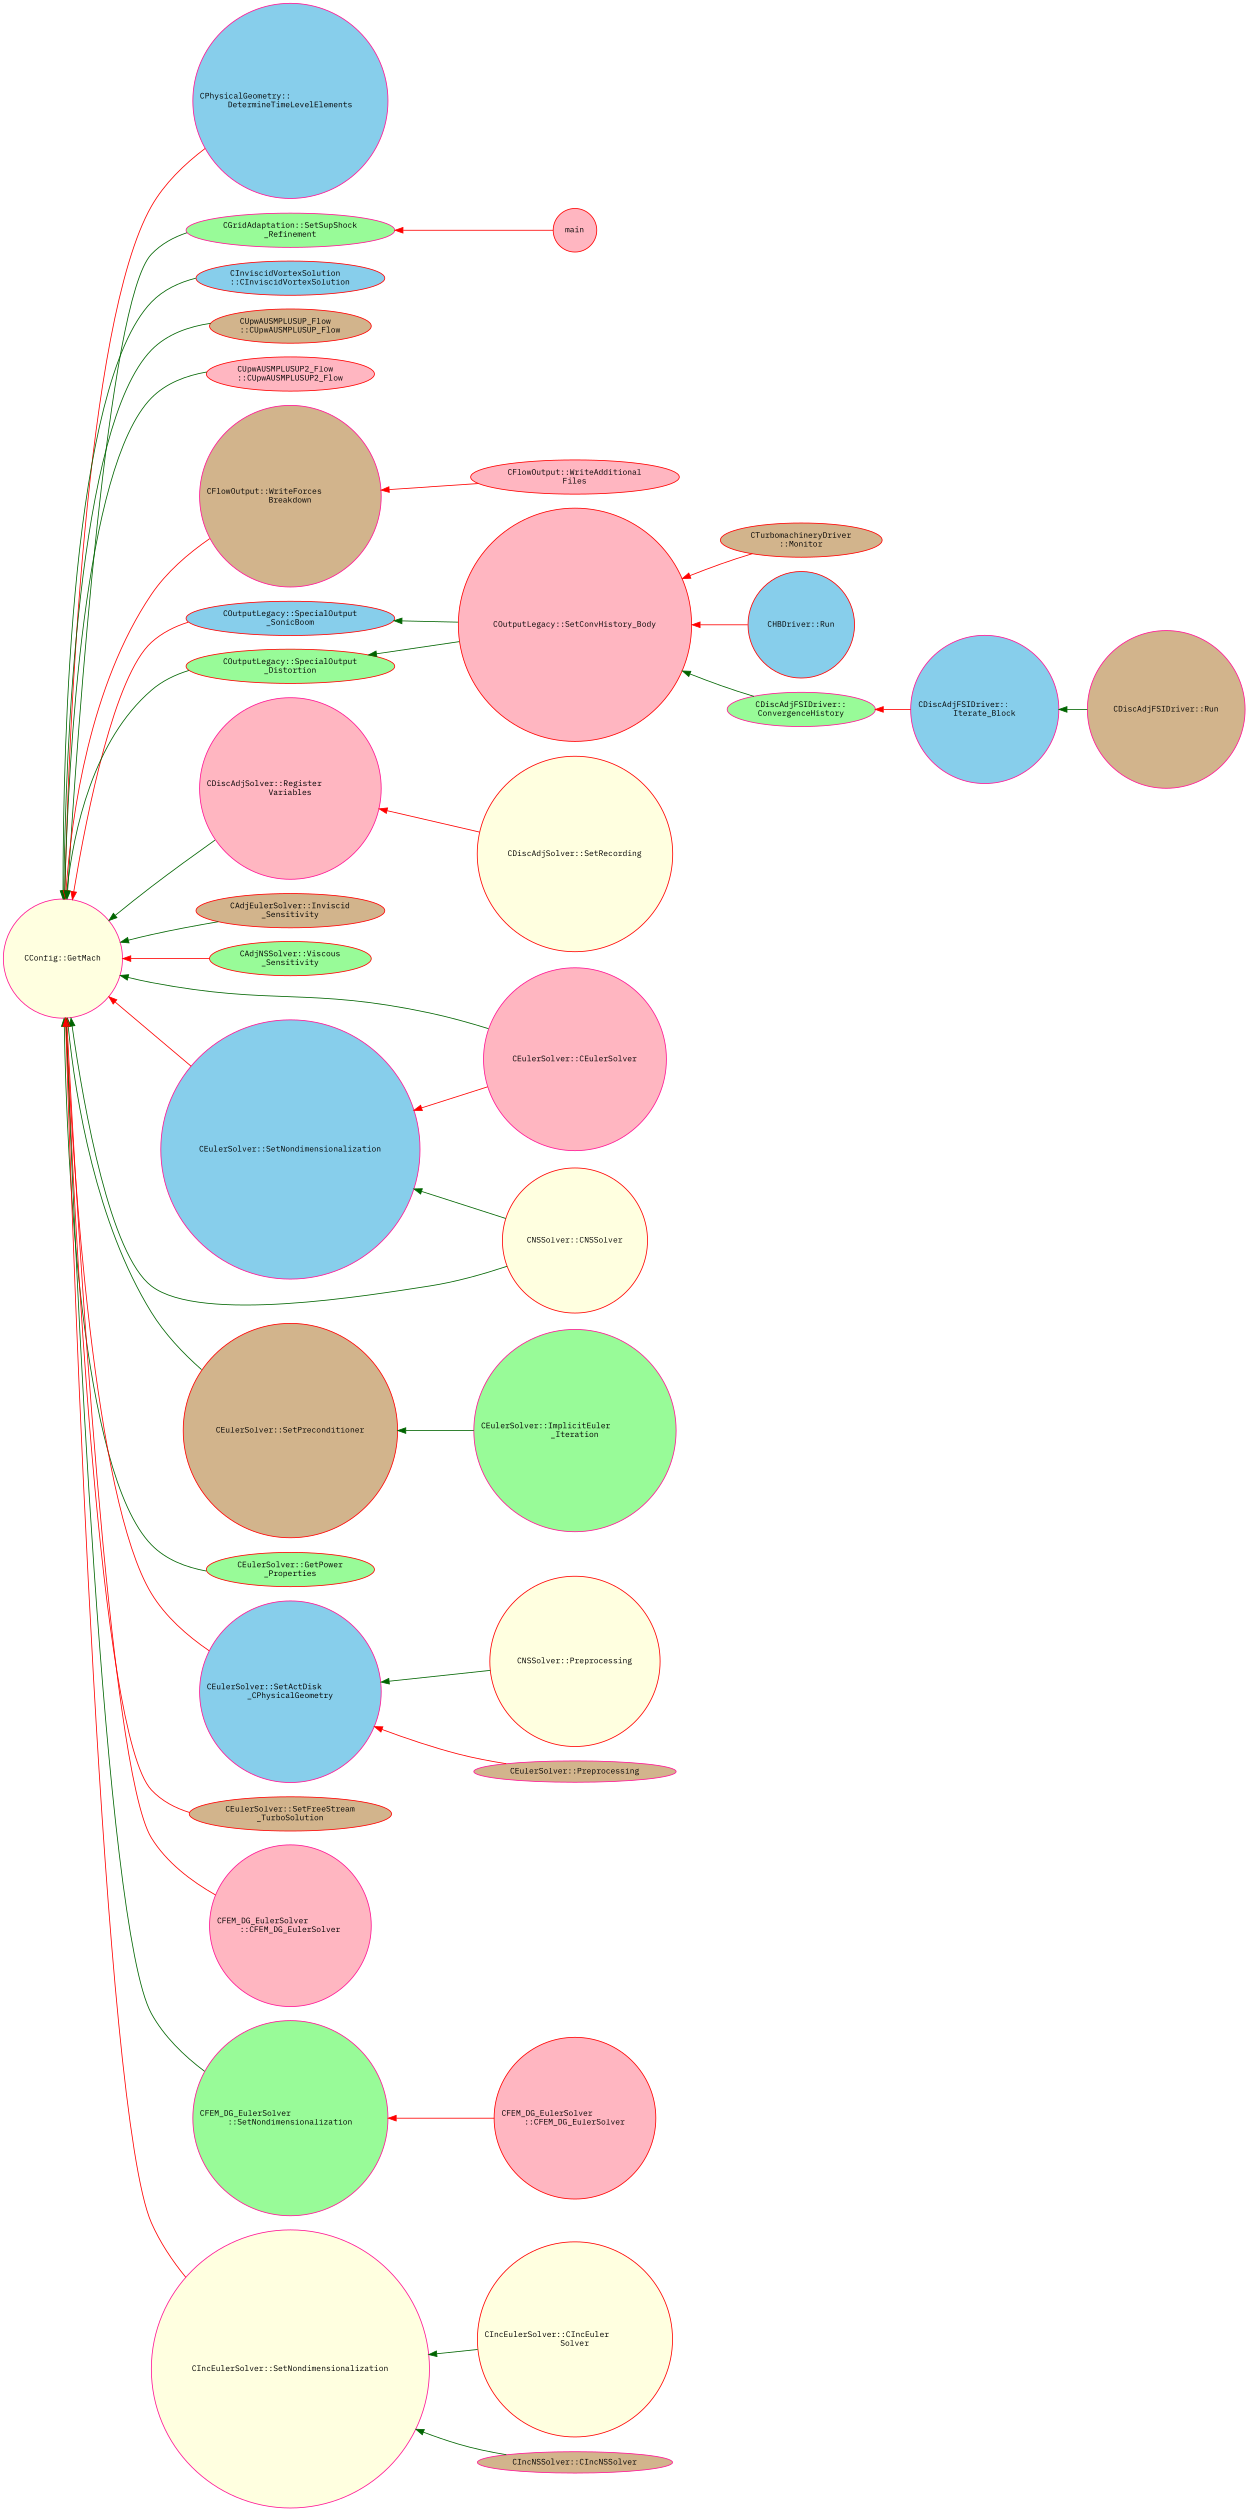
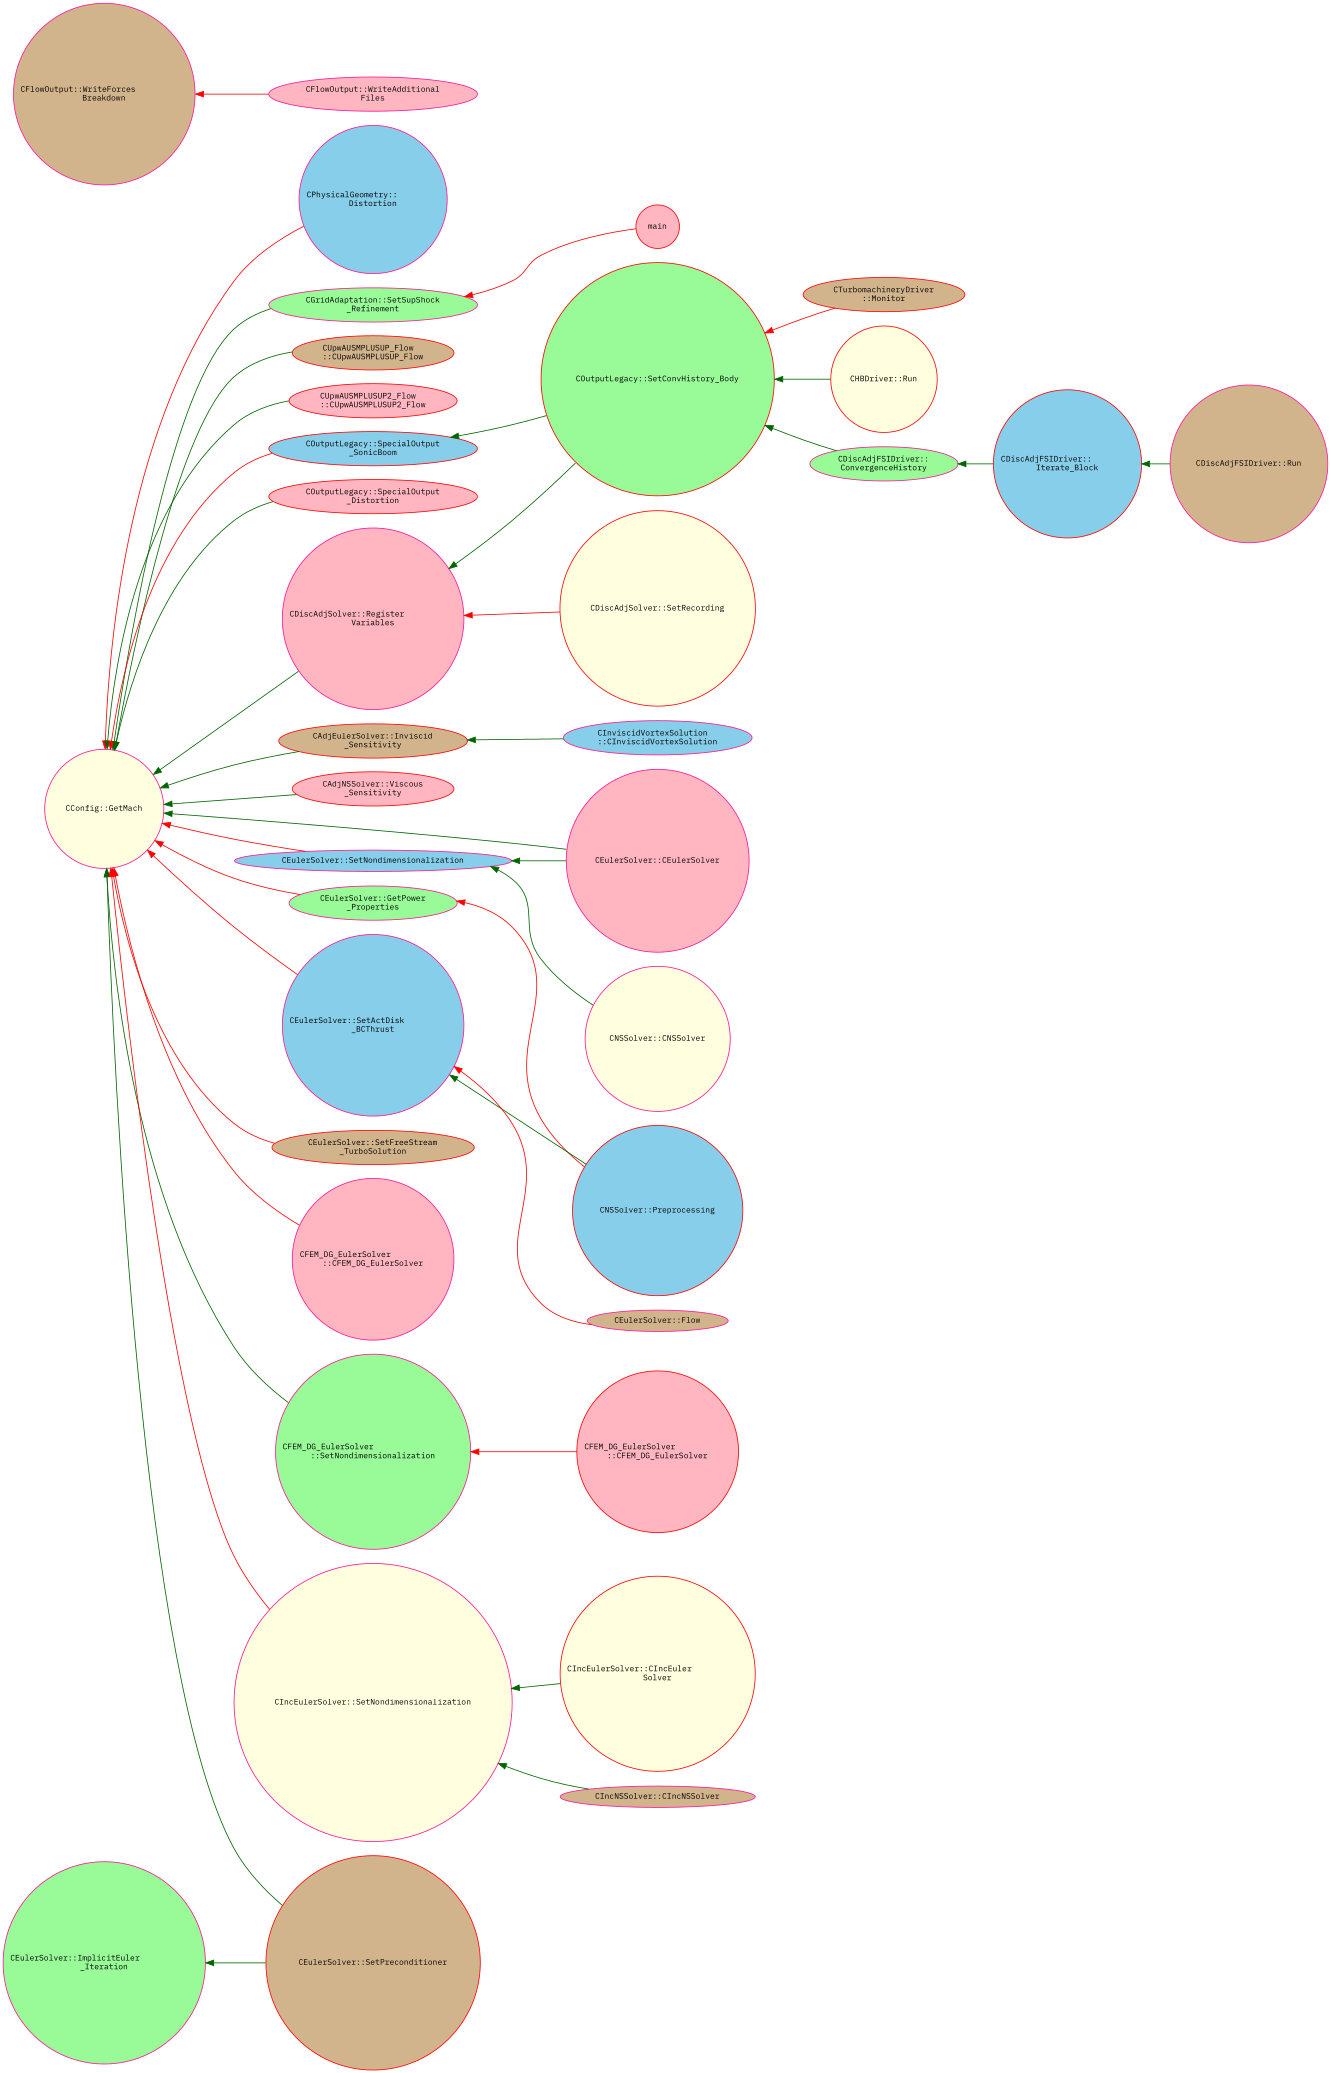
(290, 101) -> (373, 199)
(290, 278) -> (658, 738)
(105, 404) -> (519, 739)
(575, 477) -> (373, 94)
(575, 625) -> (658, 379)
(724, 625) -> (807, 379)
(801, 625) -> (884, 379)
(418, 648) -> (518, 516)
(290, 666) -> (373, 497)
(102, 698) -> none
(897, 709) -> (980, 464)
(985, 709) -> (1068, 464)
(170, 959) -> (234, 799)
(290, 959) -> (373, 789)
none -> (531, 1026)
(455, 1097) -> (543, 861)
(290, 1149) -> (373, 861)
(575, 1240) -> (658, 1039)
(192, 1300) -> none
(84, 1322) -> (229, 876)
(440, 1431) -> (240, 1963)
(290, 1570) -> (373, 903)
(575, 1661) -> (658, 1211)
(290, 1692) -> (373, 1025)
(575, 1772) -> (658, 1321)
